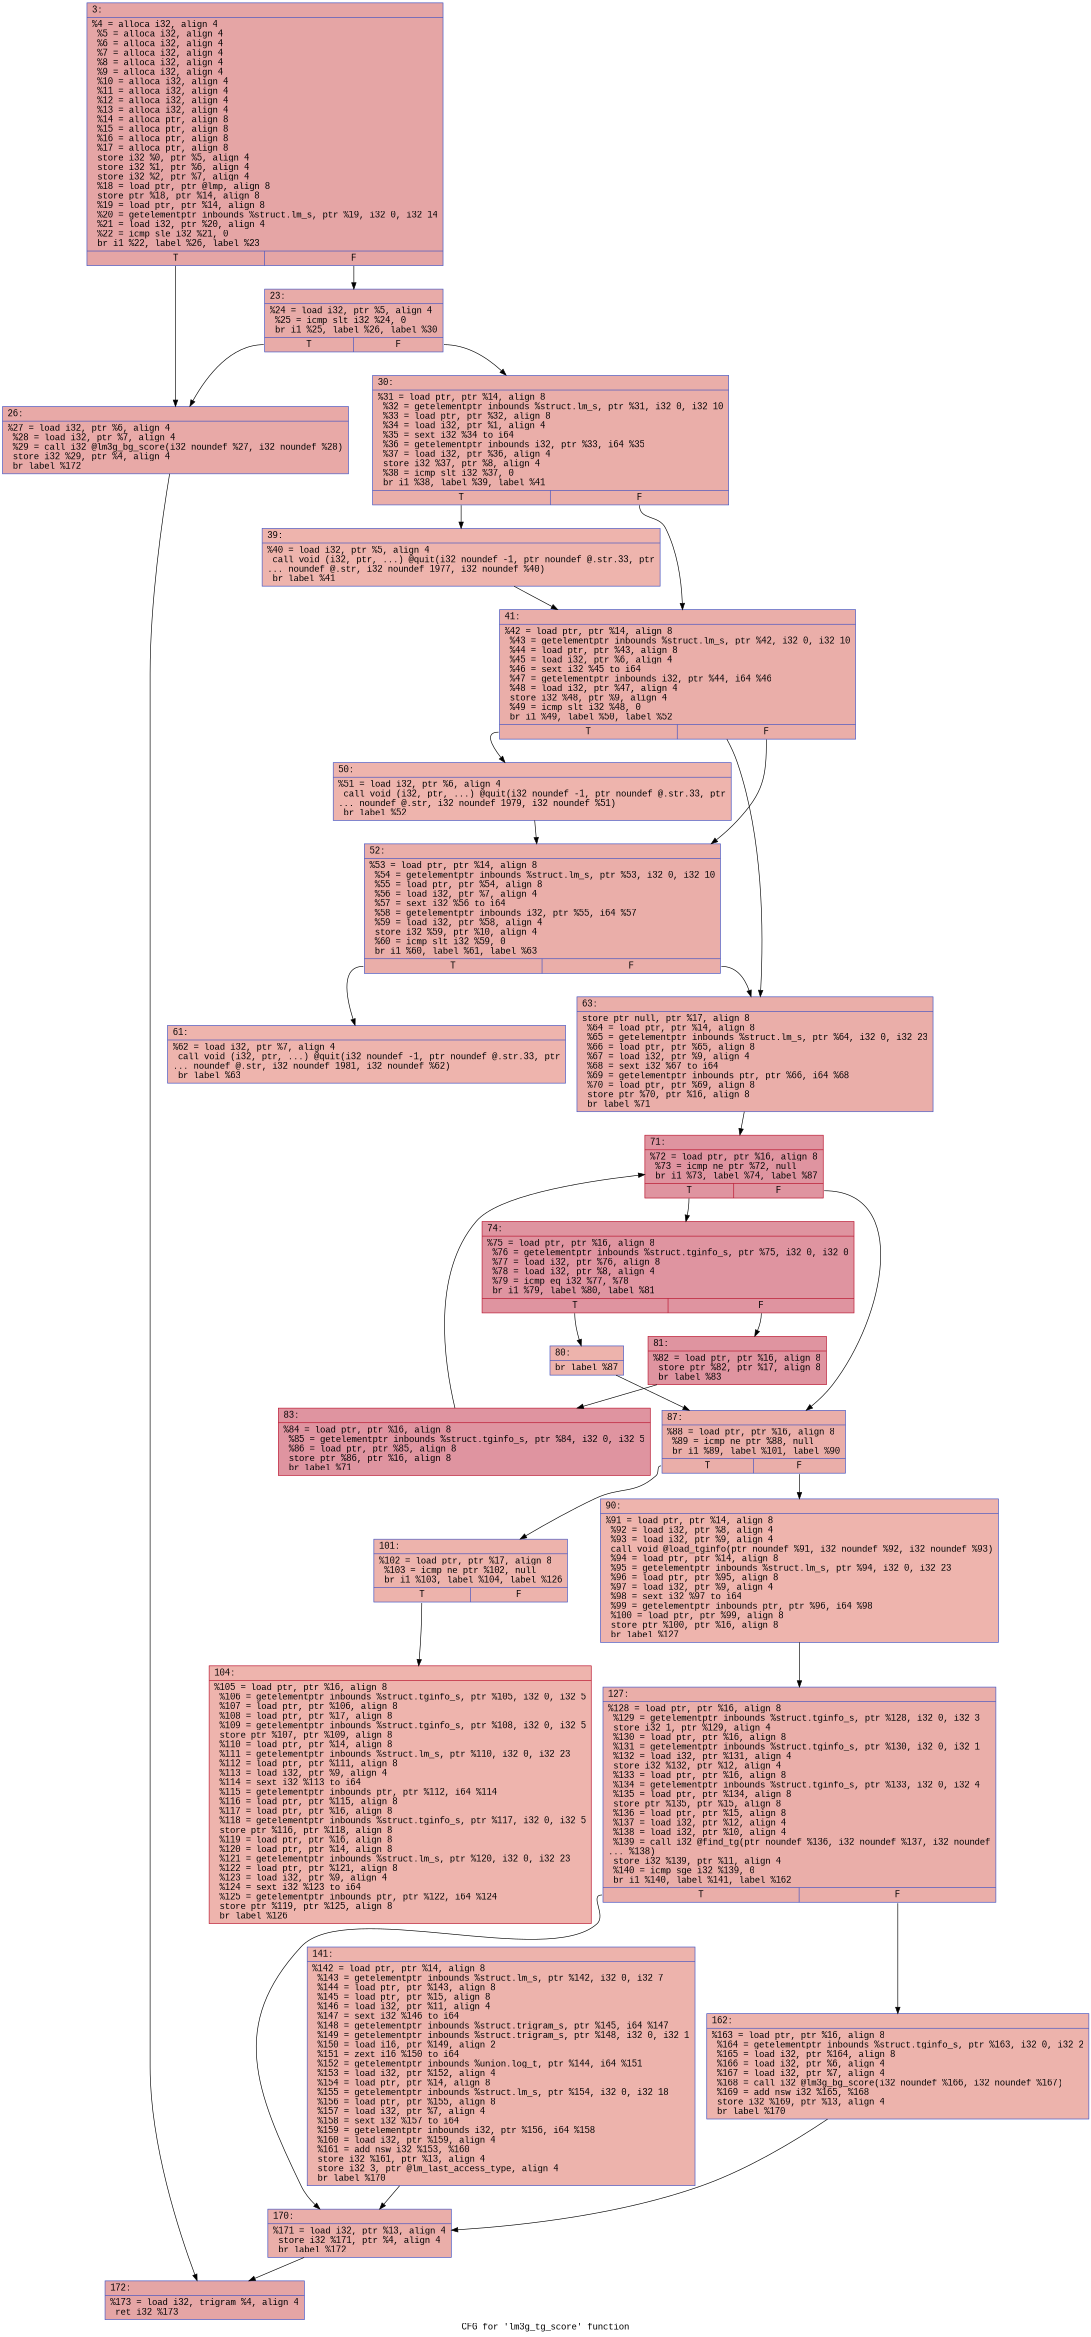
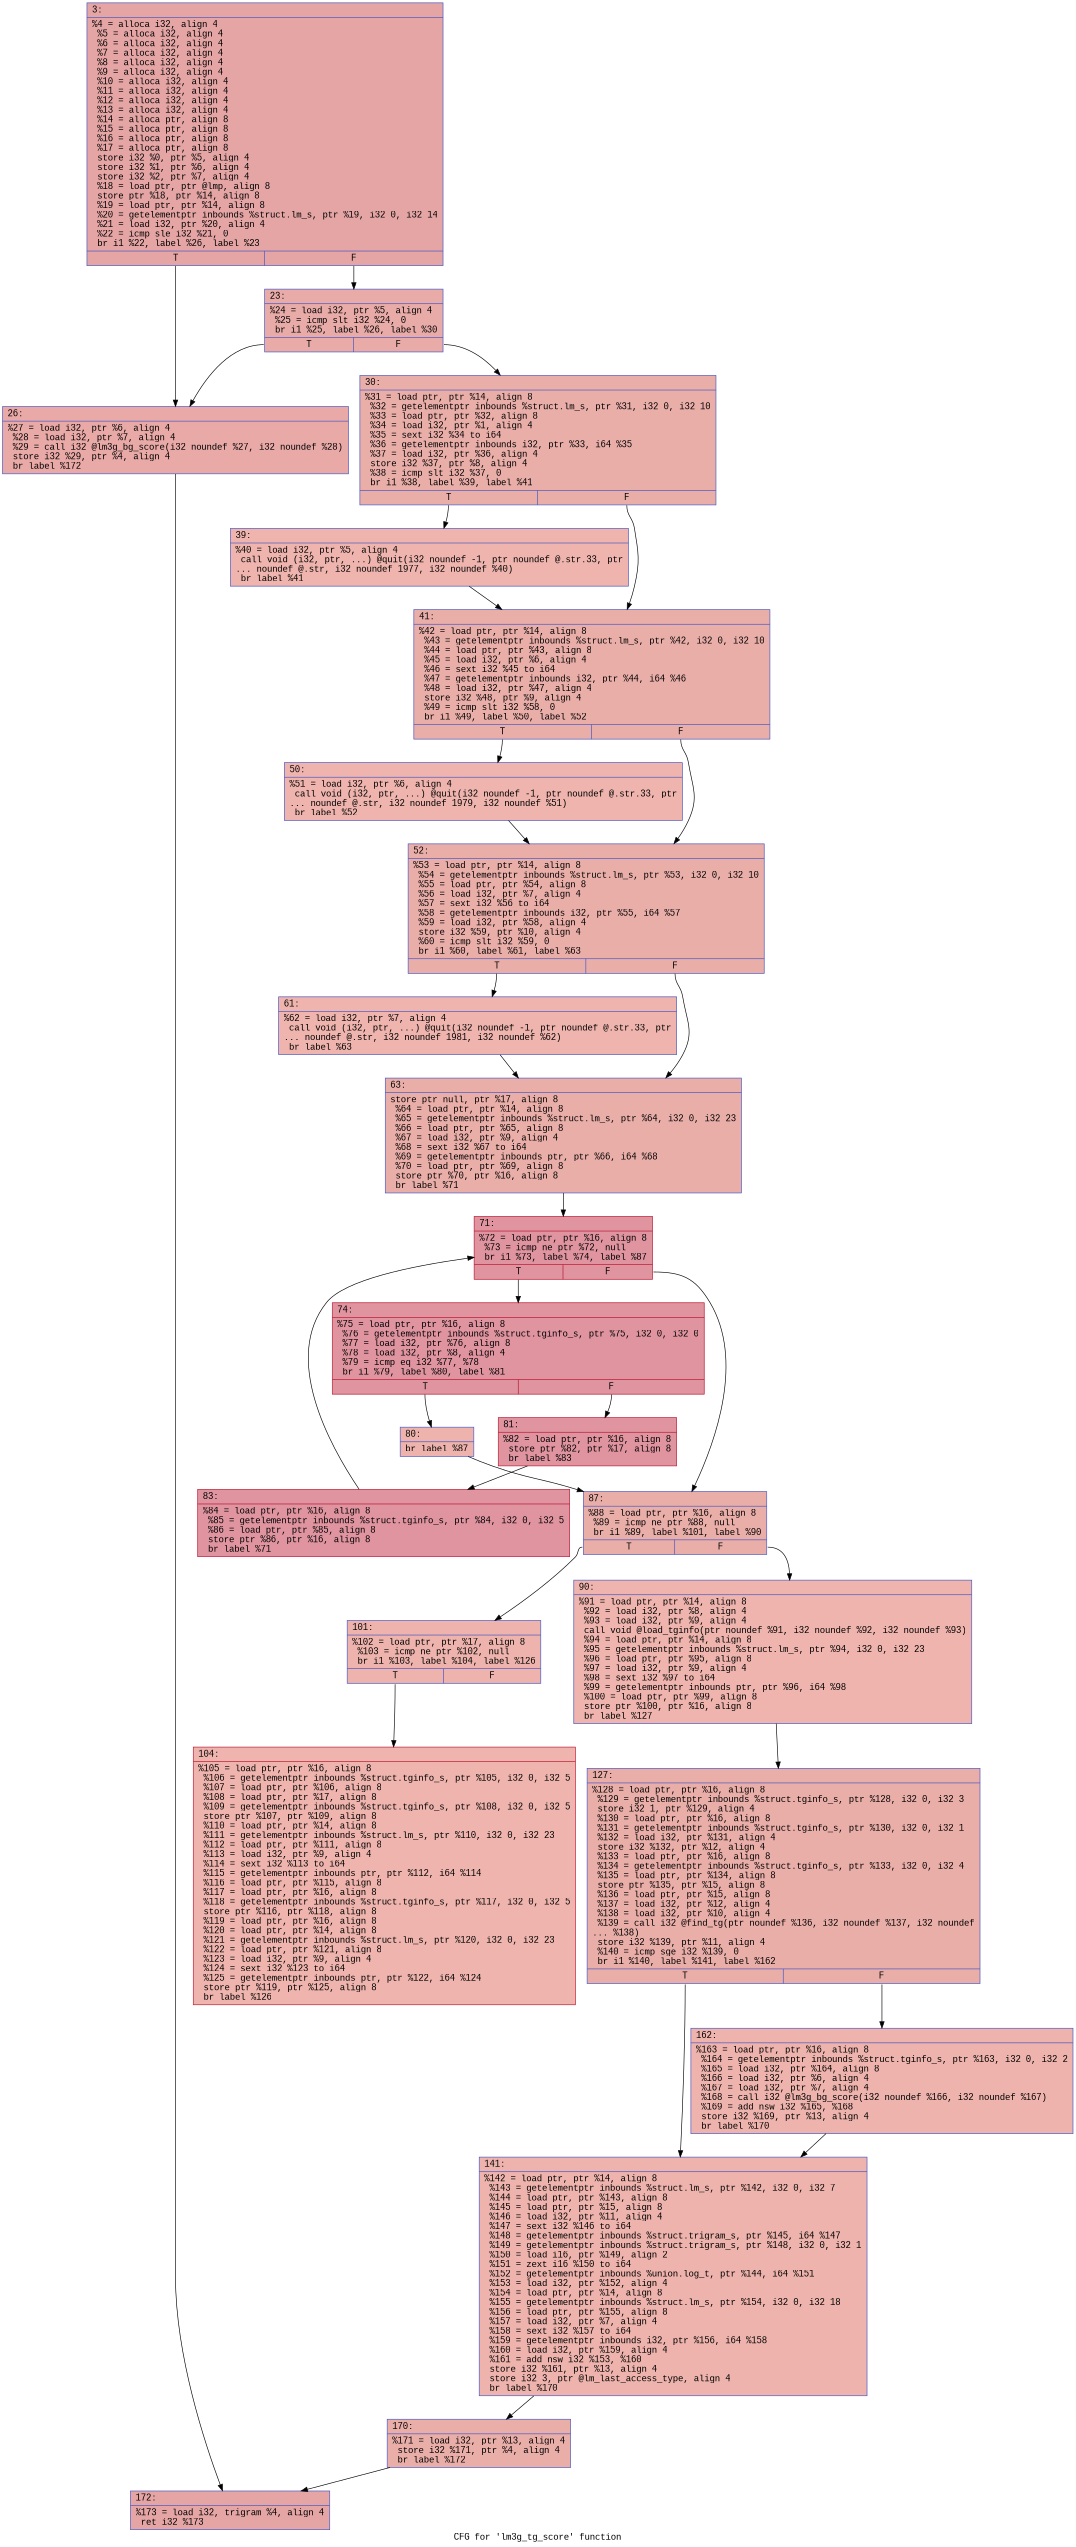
(573, 707) -> (487, 707)
(758, 863) -> (507, 1064)
(324, 1934) -> (684, 2067)
(651, 2201) -> (816, 2143)
